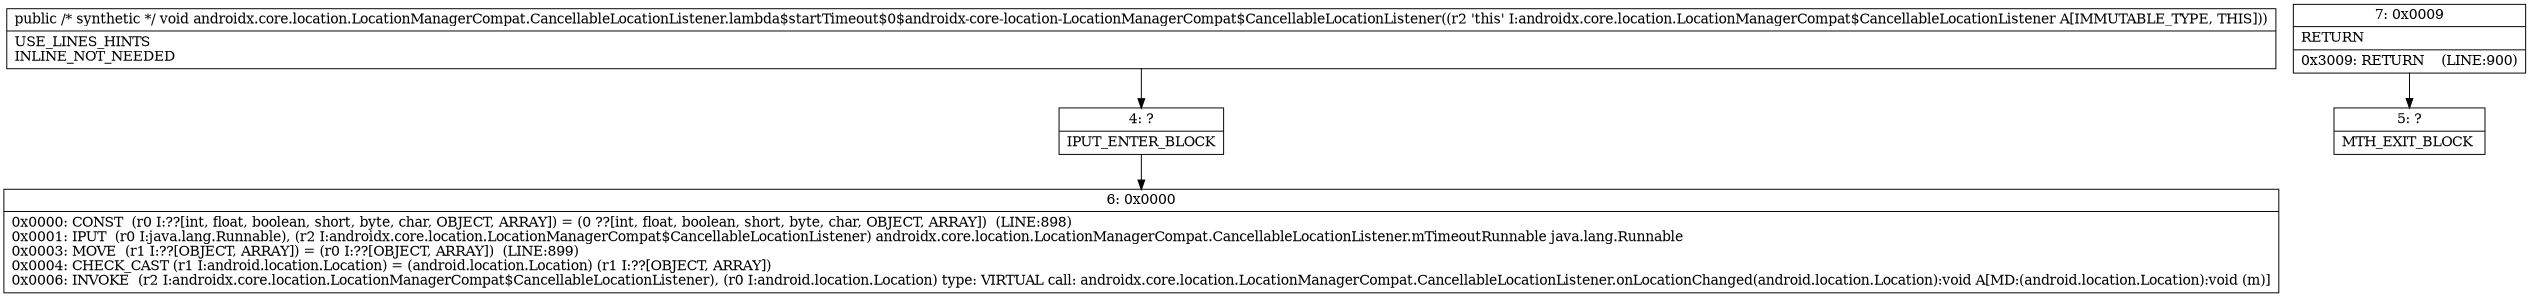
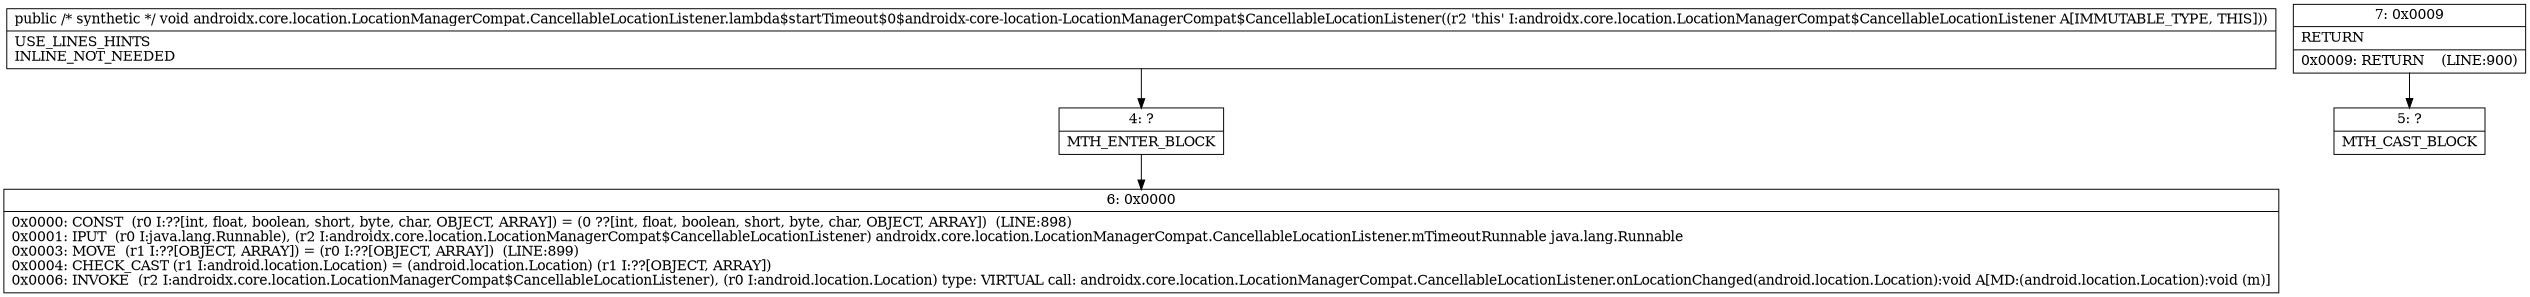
(2409, 61) -> (2409, 61)
(1141, 142) -> (1141, 142)
(2408, 142) -> (2409, 142)
